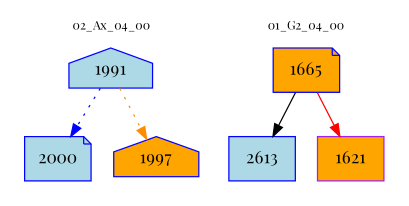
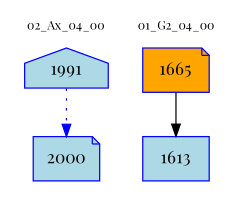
(156, 159) -> none
(262, 159) -> (176, 159)
(351, 159) -> none
